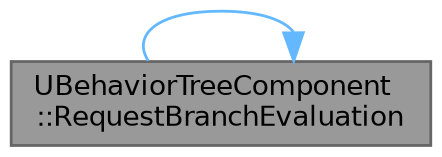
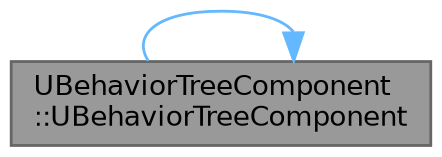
(221, 103) -> (221, 103)
